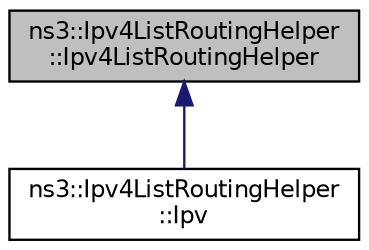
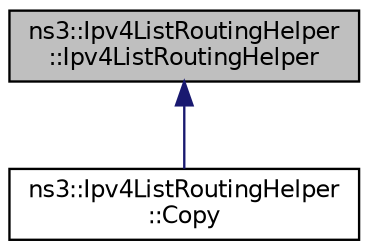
(184, 204) -> (184, 204)
